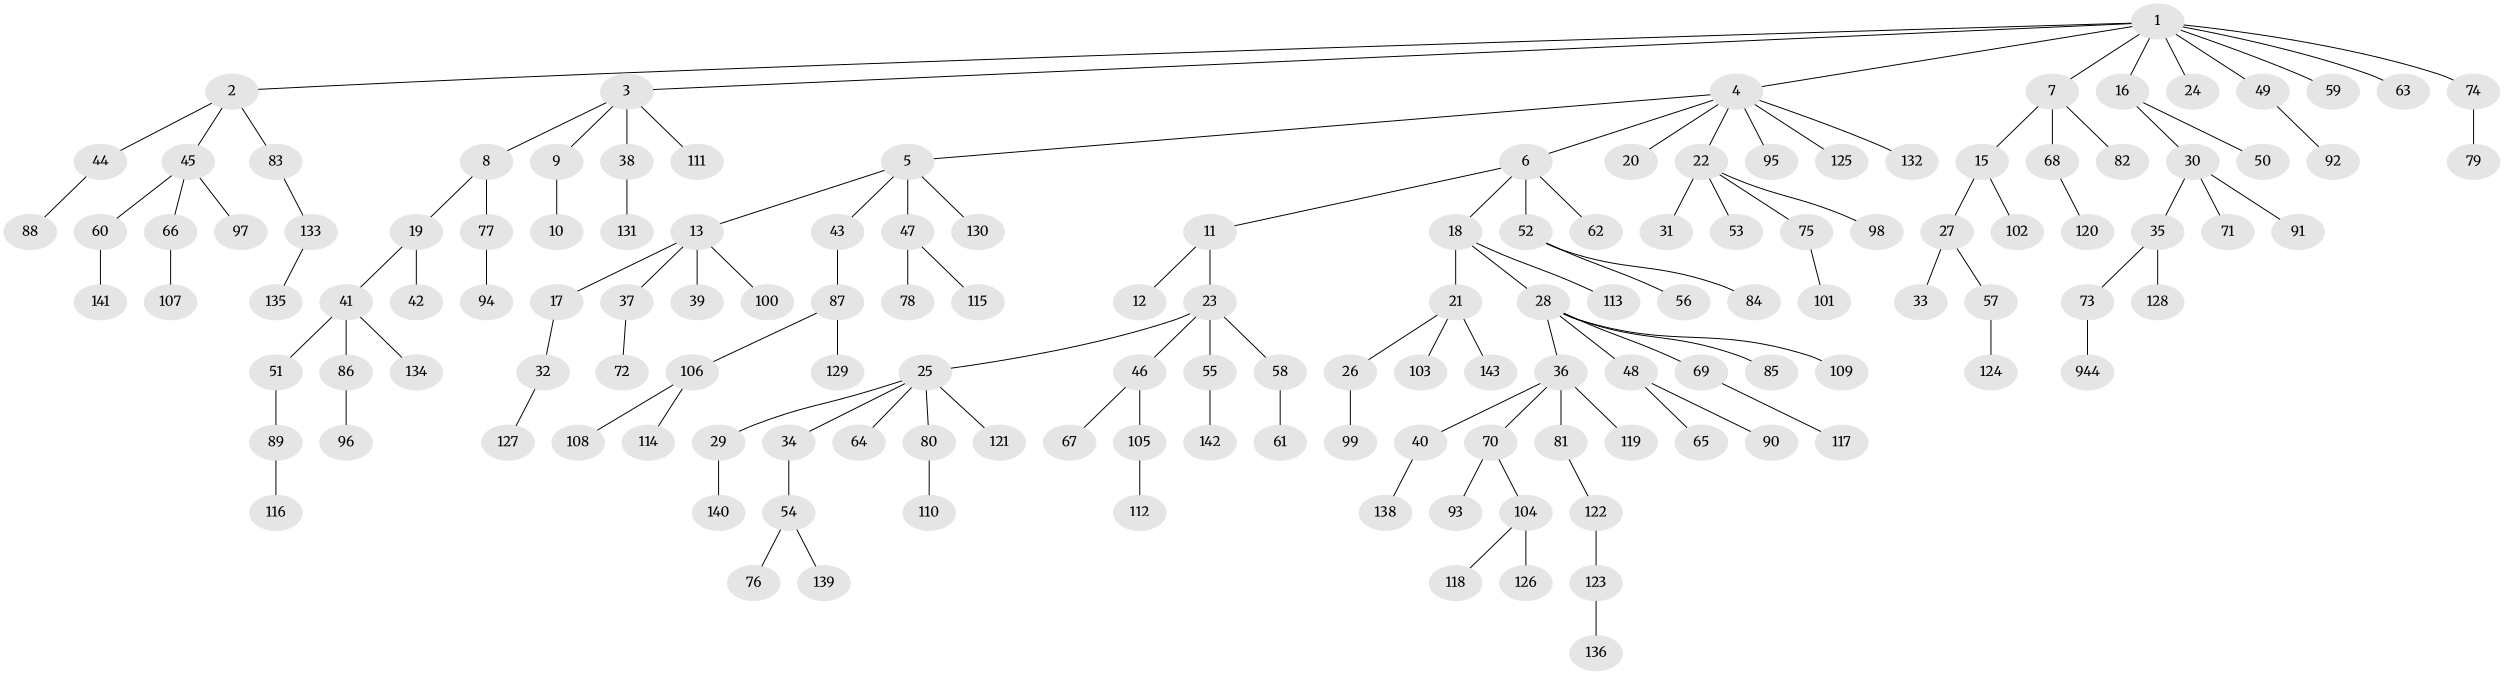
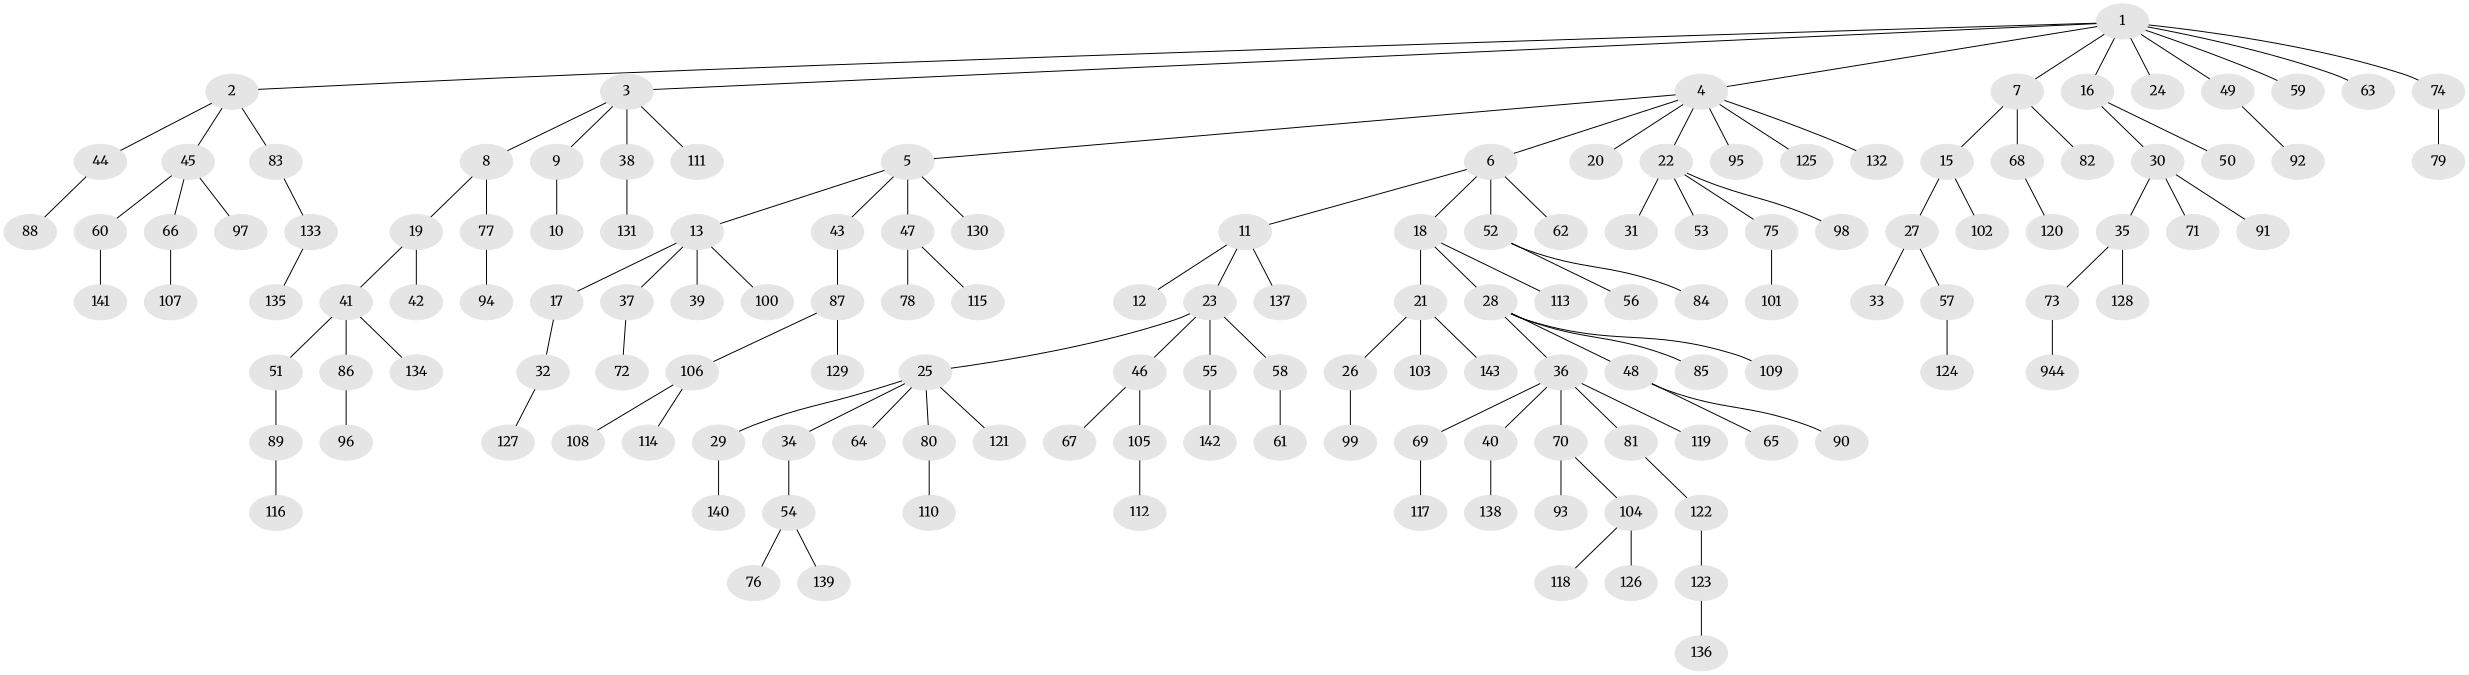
none -> (1280, 302)
(1625, 338) -> (1491, 408)
